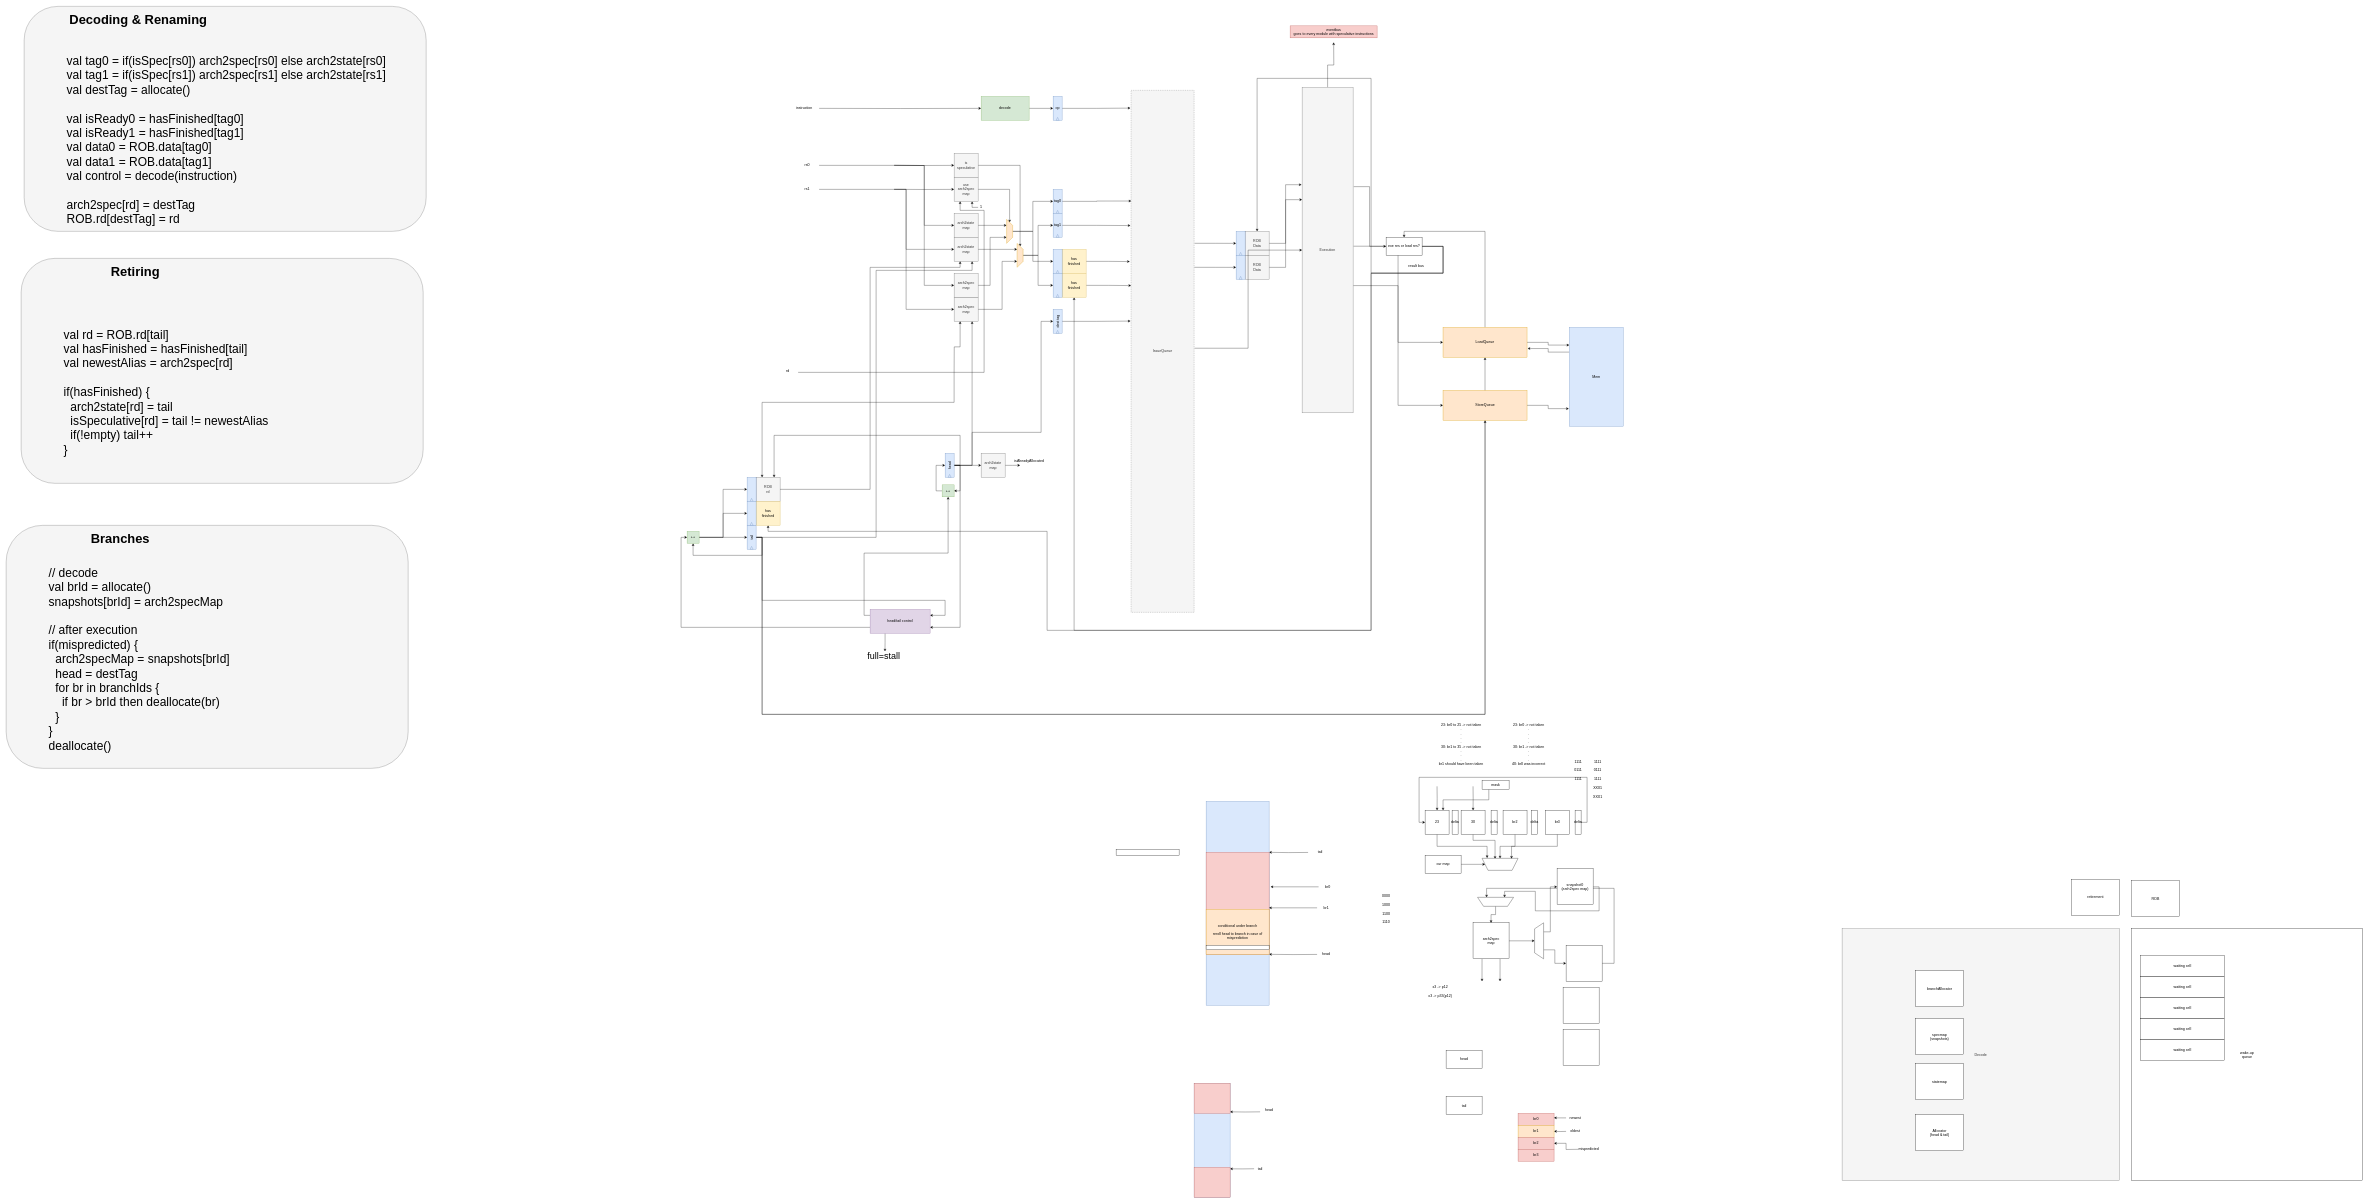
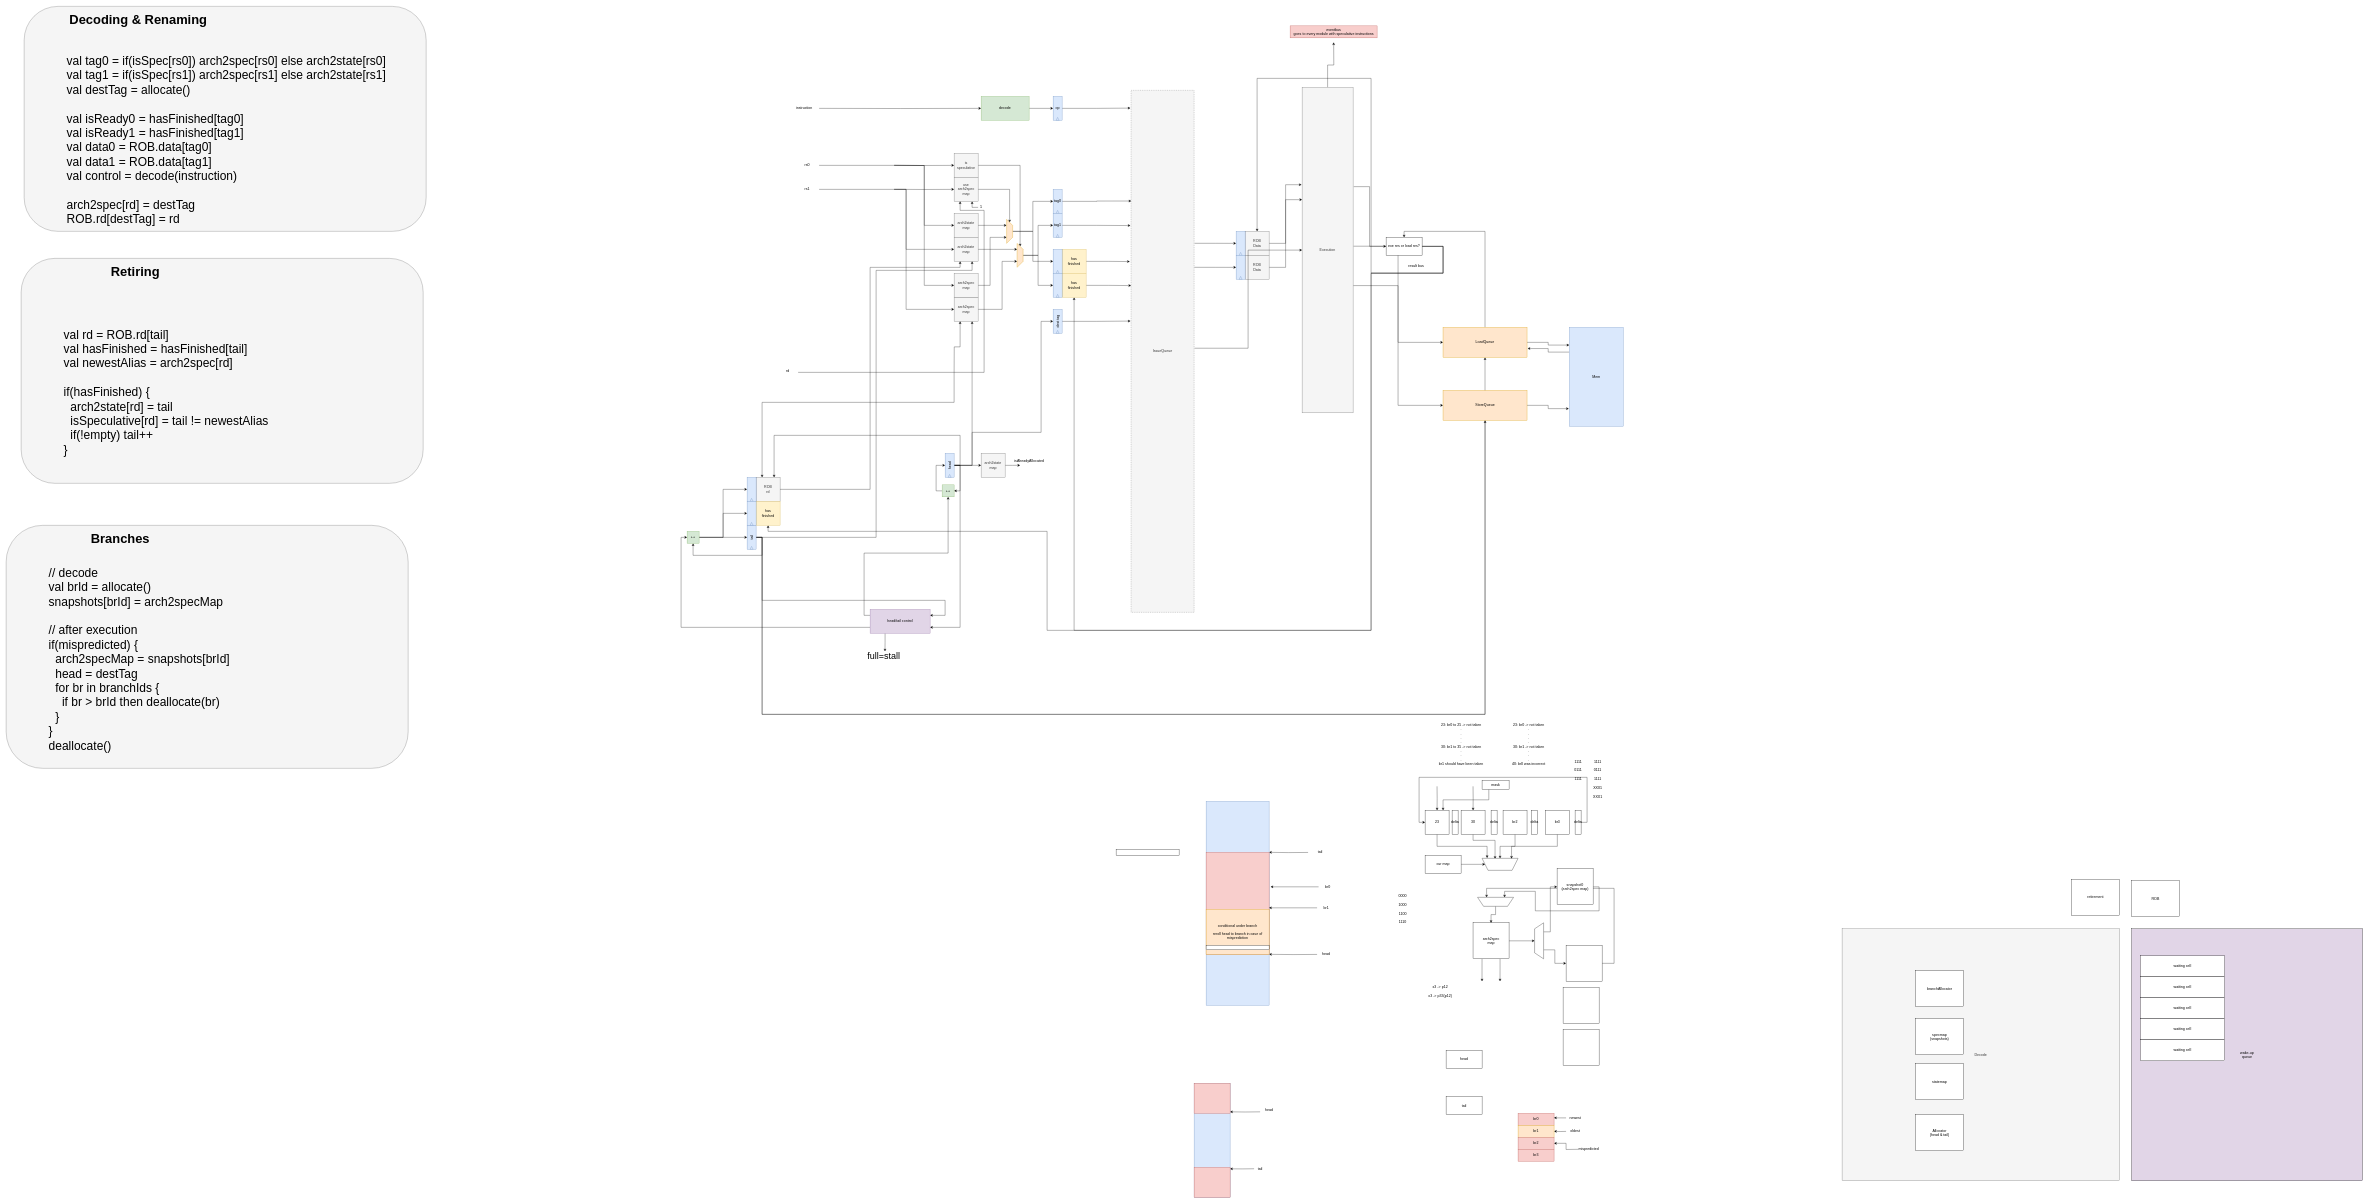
(1386, 909) -> (1403, 909)
(2247, 1055) -> (2247, 1055)
